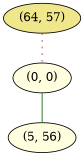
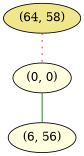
(42, 18) -> (42, 18)
(42, 138) -> (42, 138)
